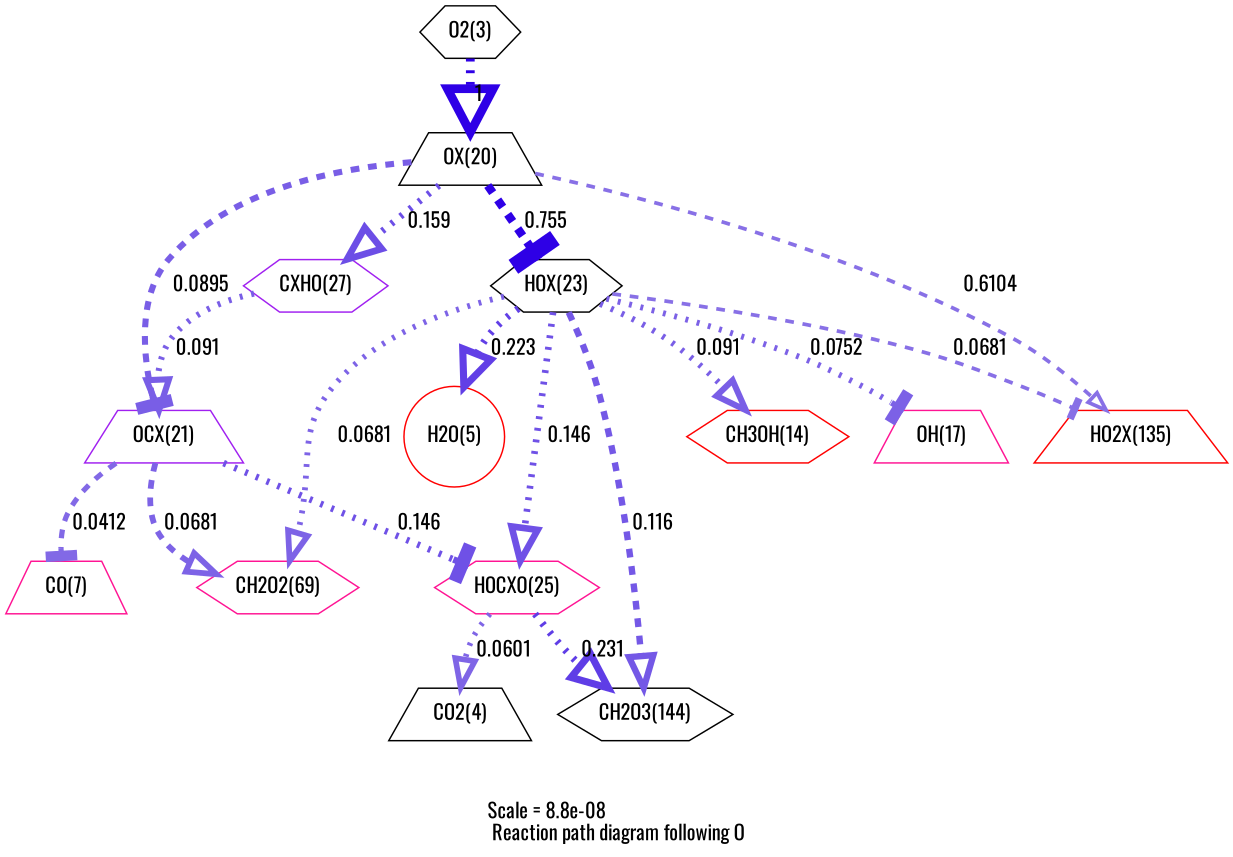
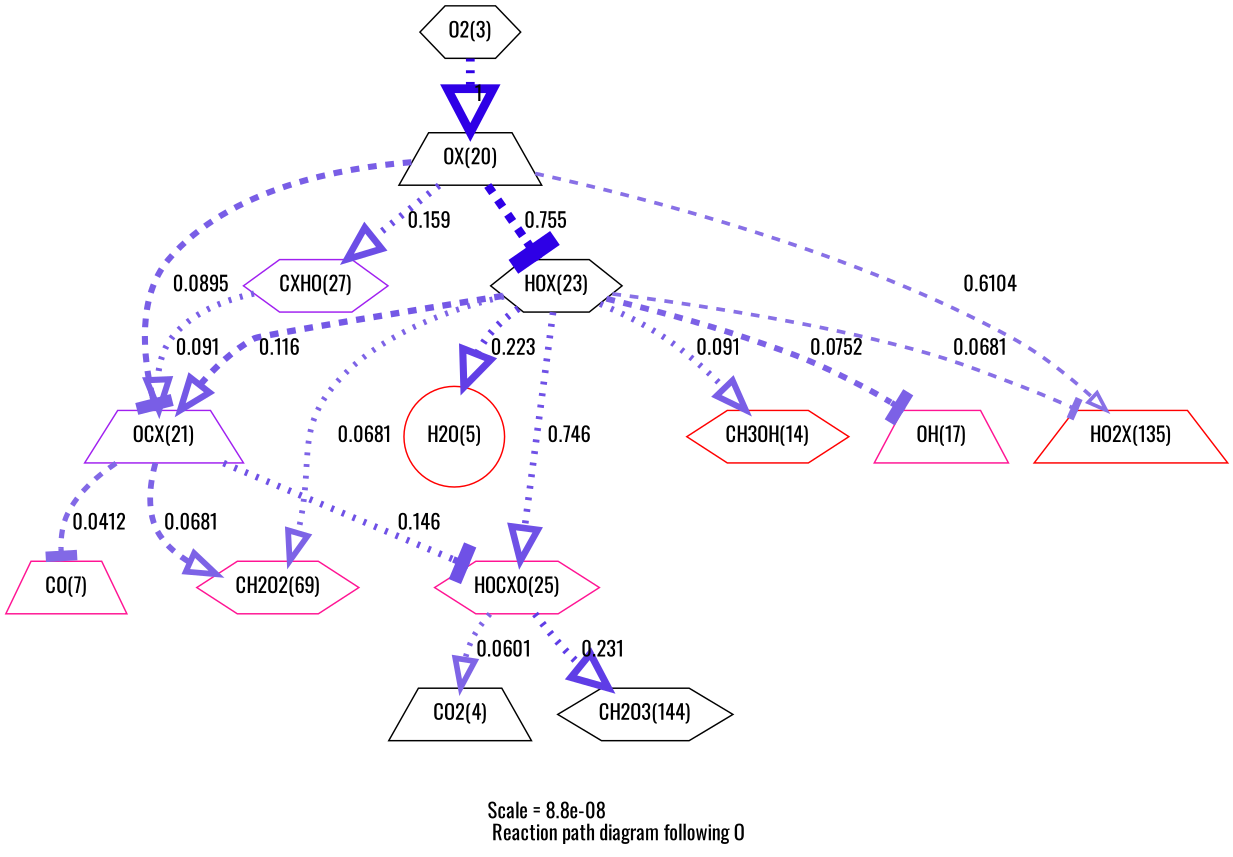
(753, 340) -> (753, 340)
(567, 437) -> (567, 437)
(618, 481) -> (343, 322)
